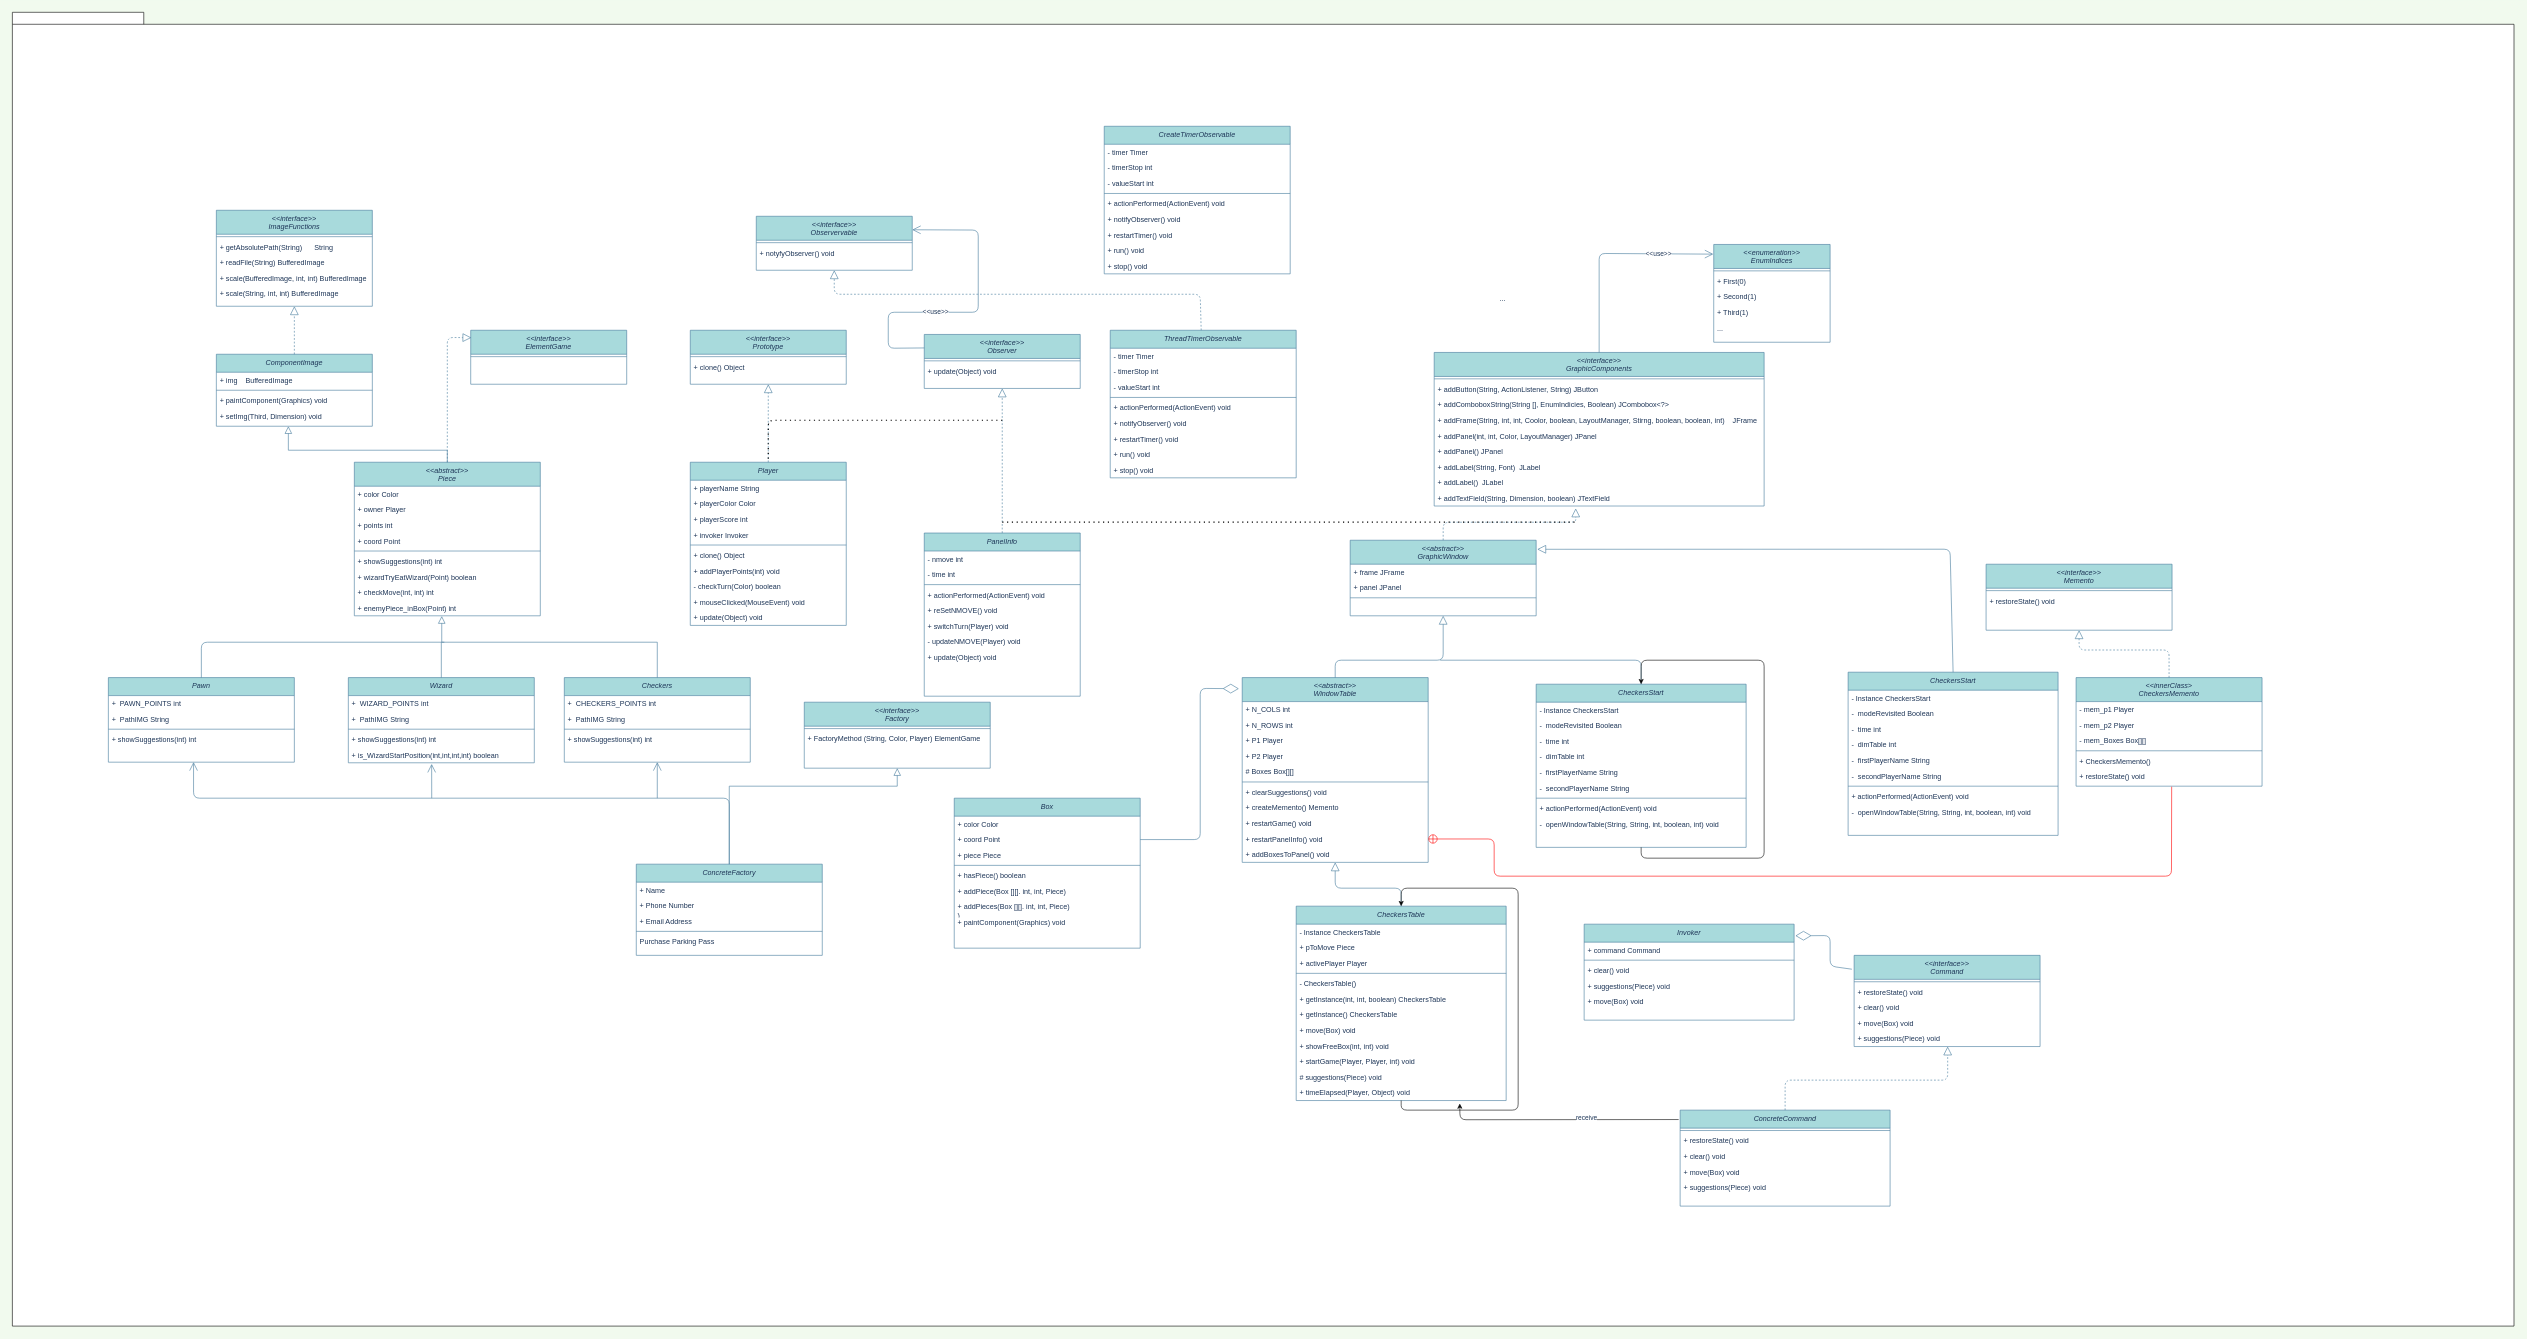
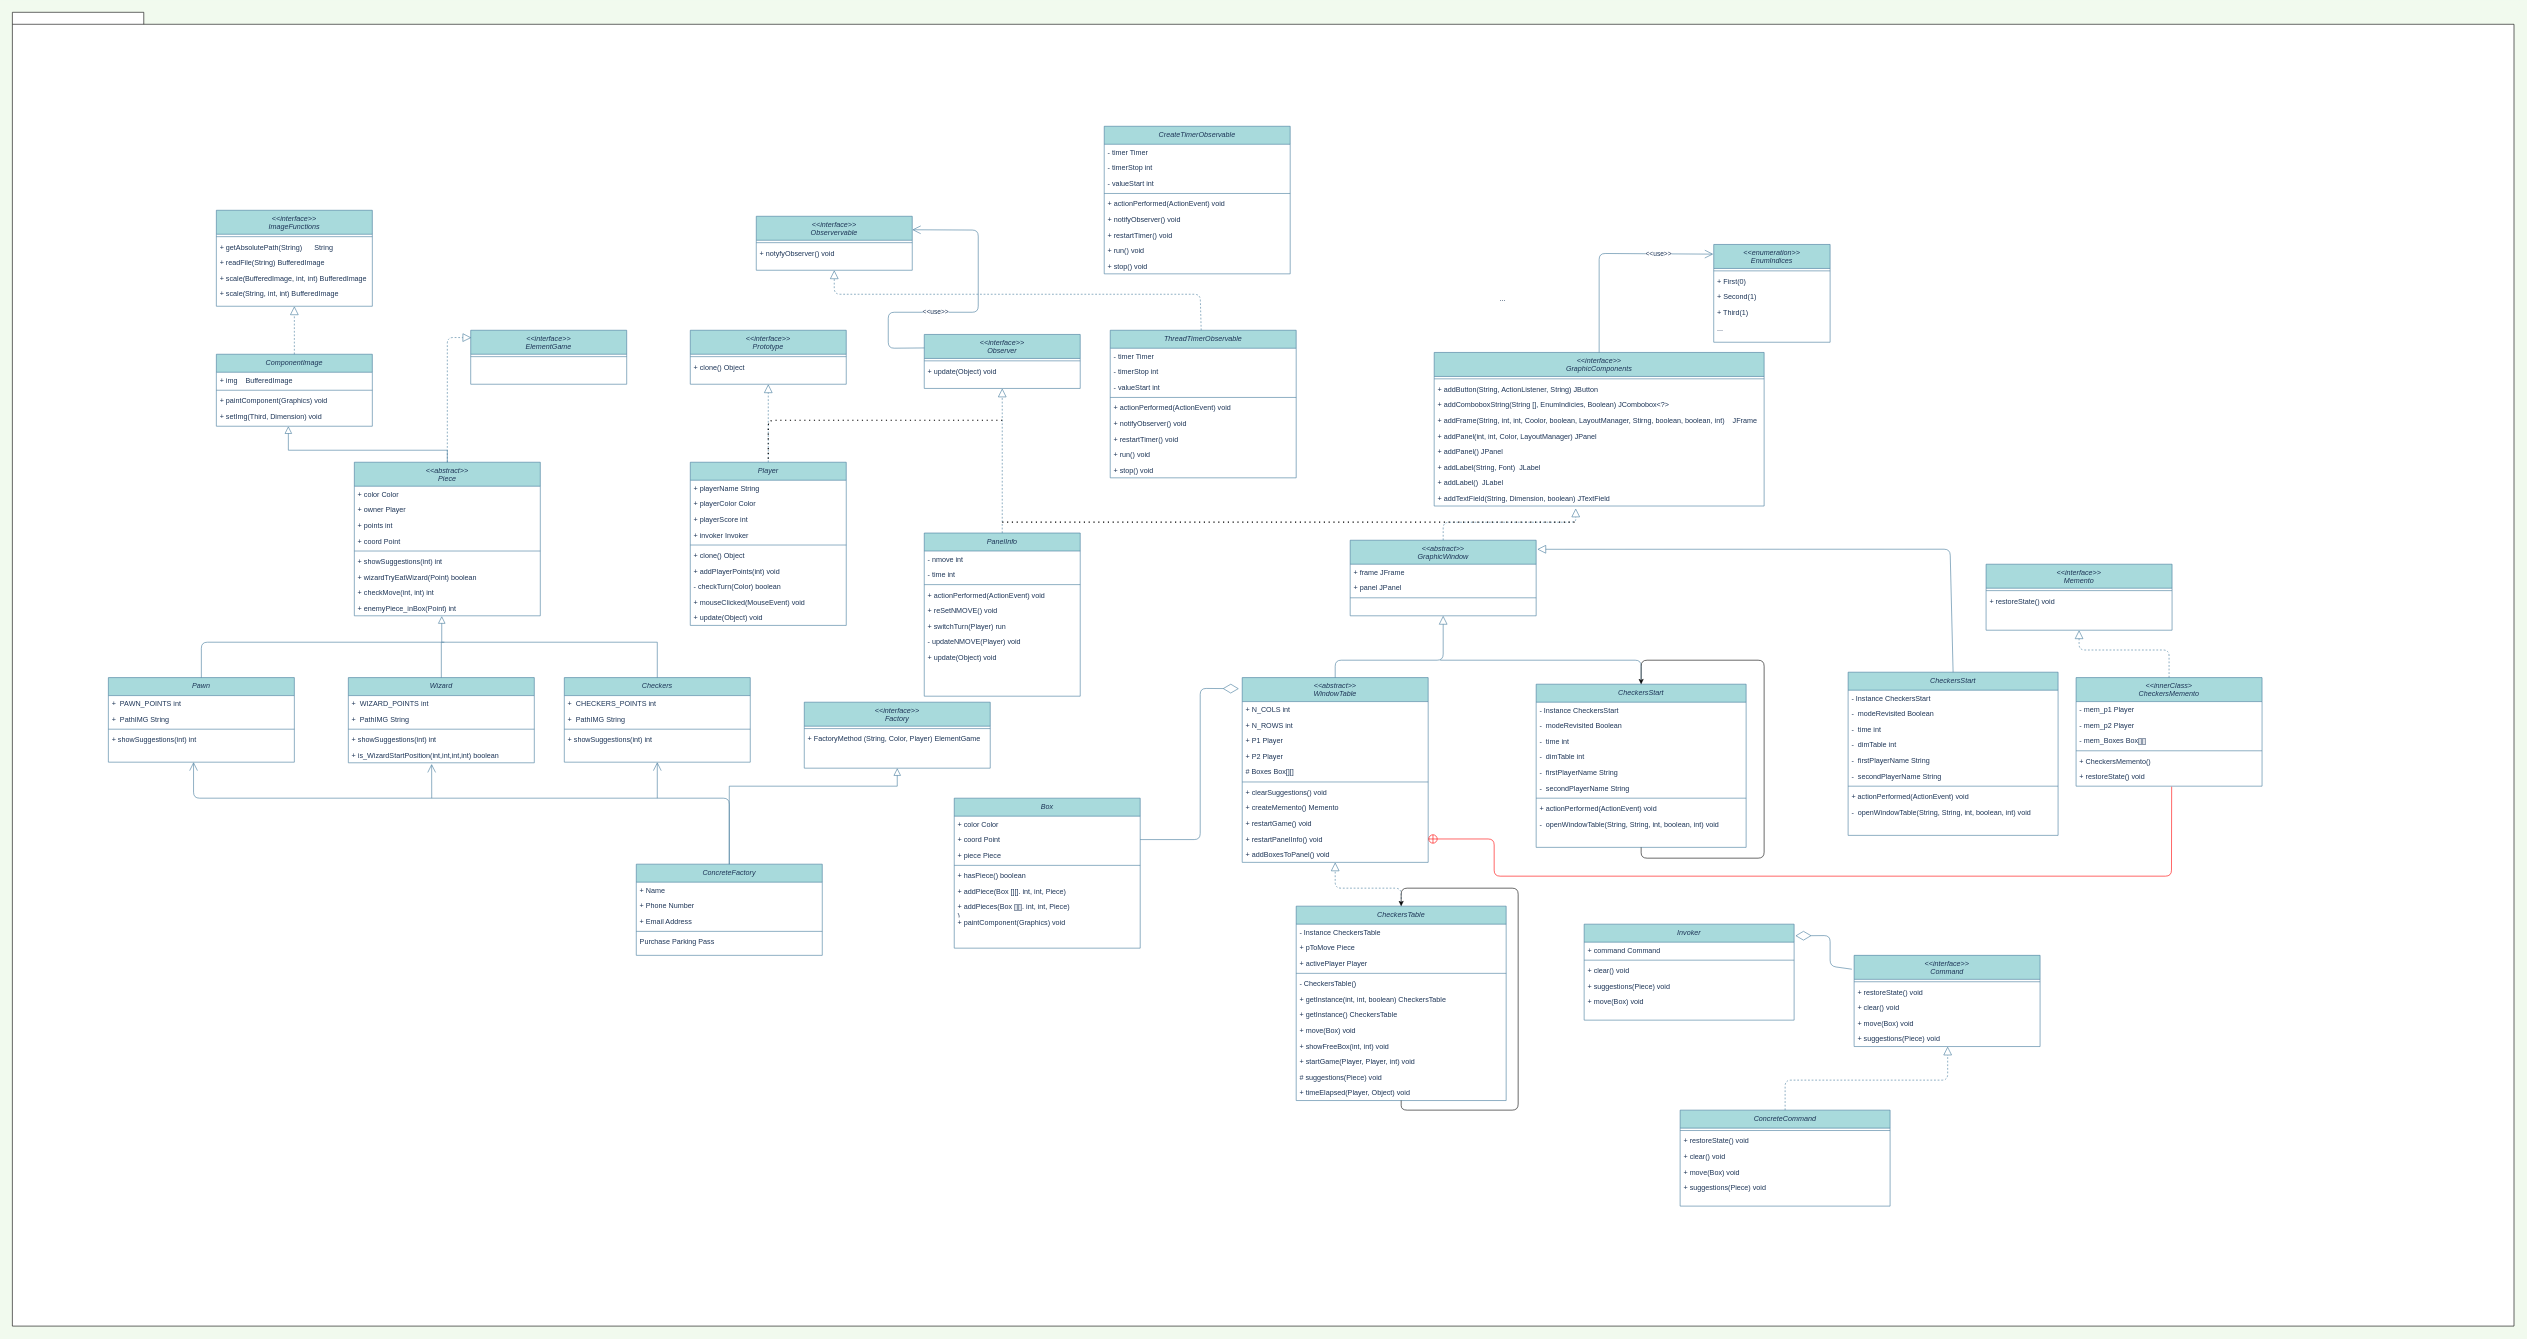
(973, 626) -> (972, 626)
(1360, 888) -> (1360, 888)
(1607, 1120) -> none
